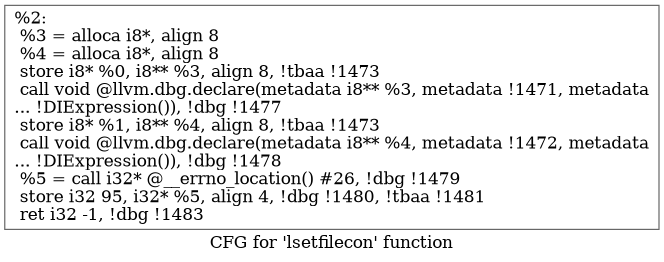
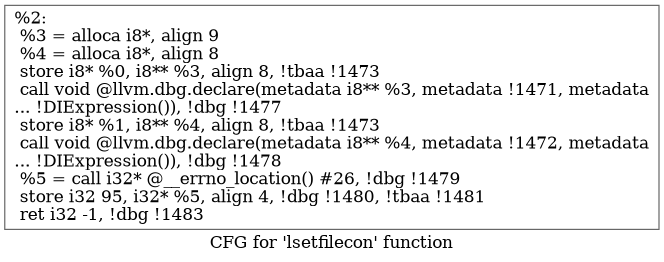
(117, 36) -> (117, 36)
